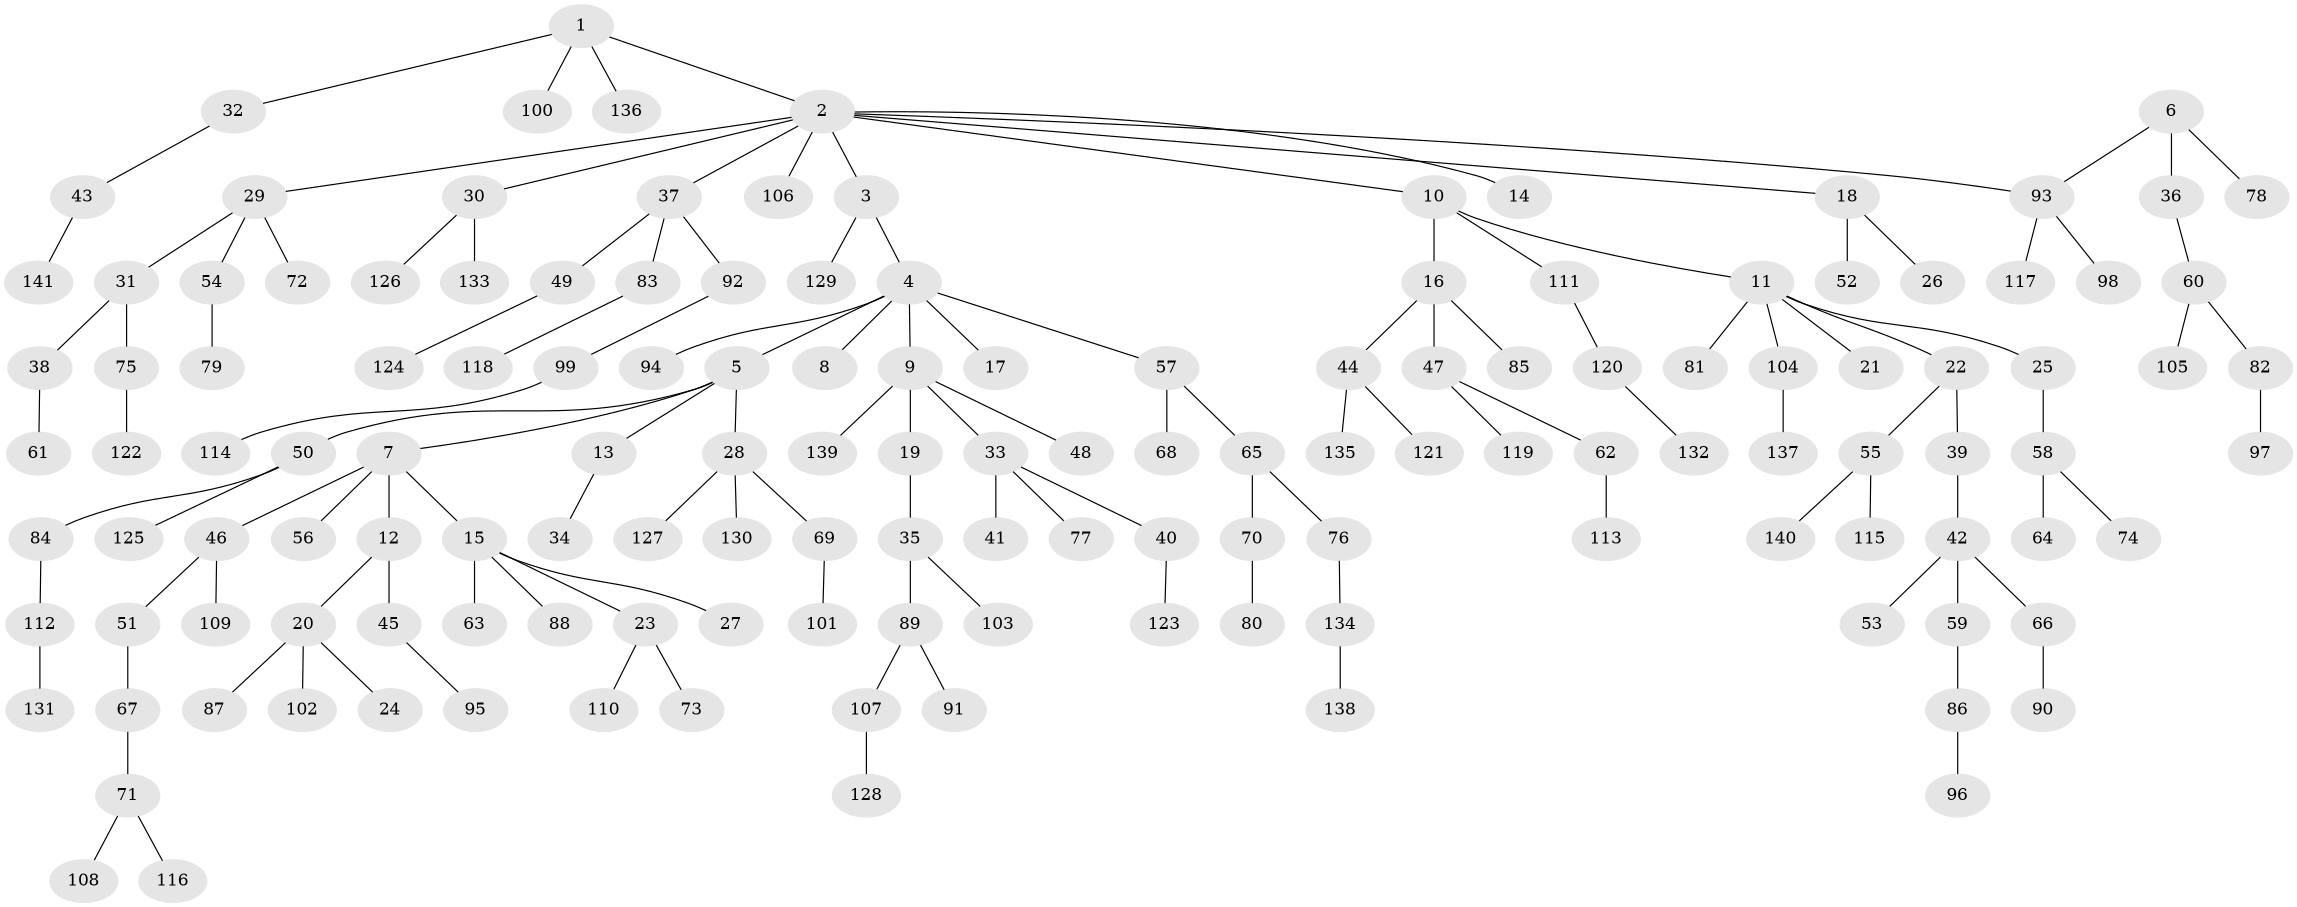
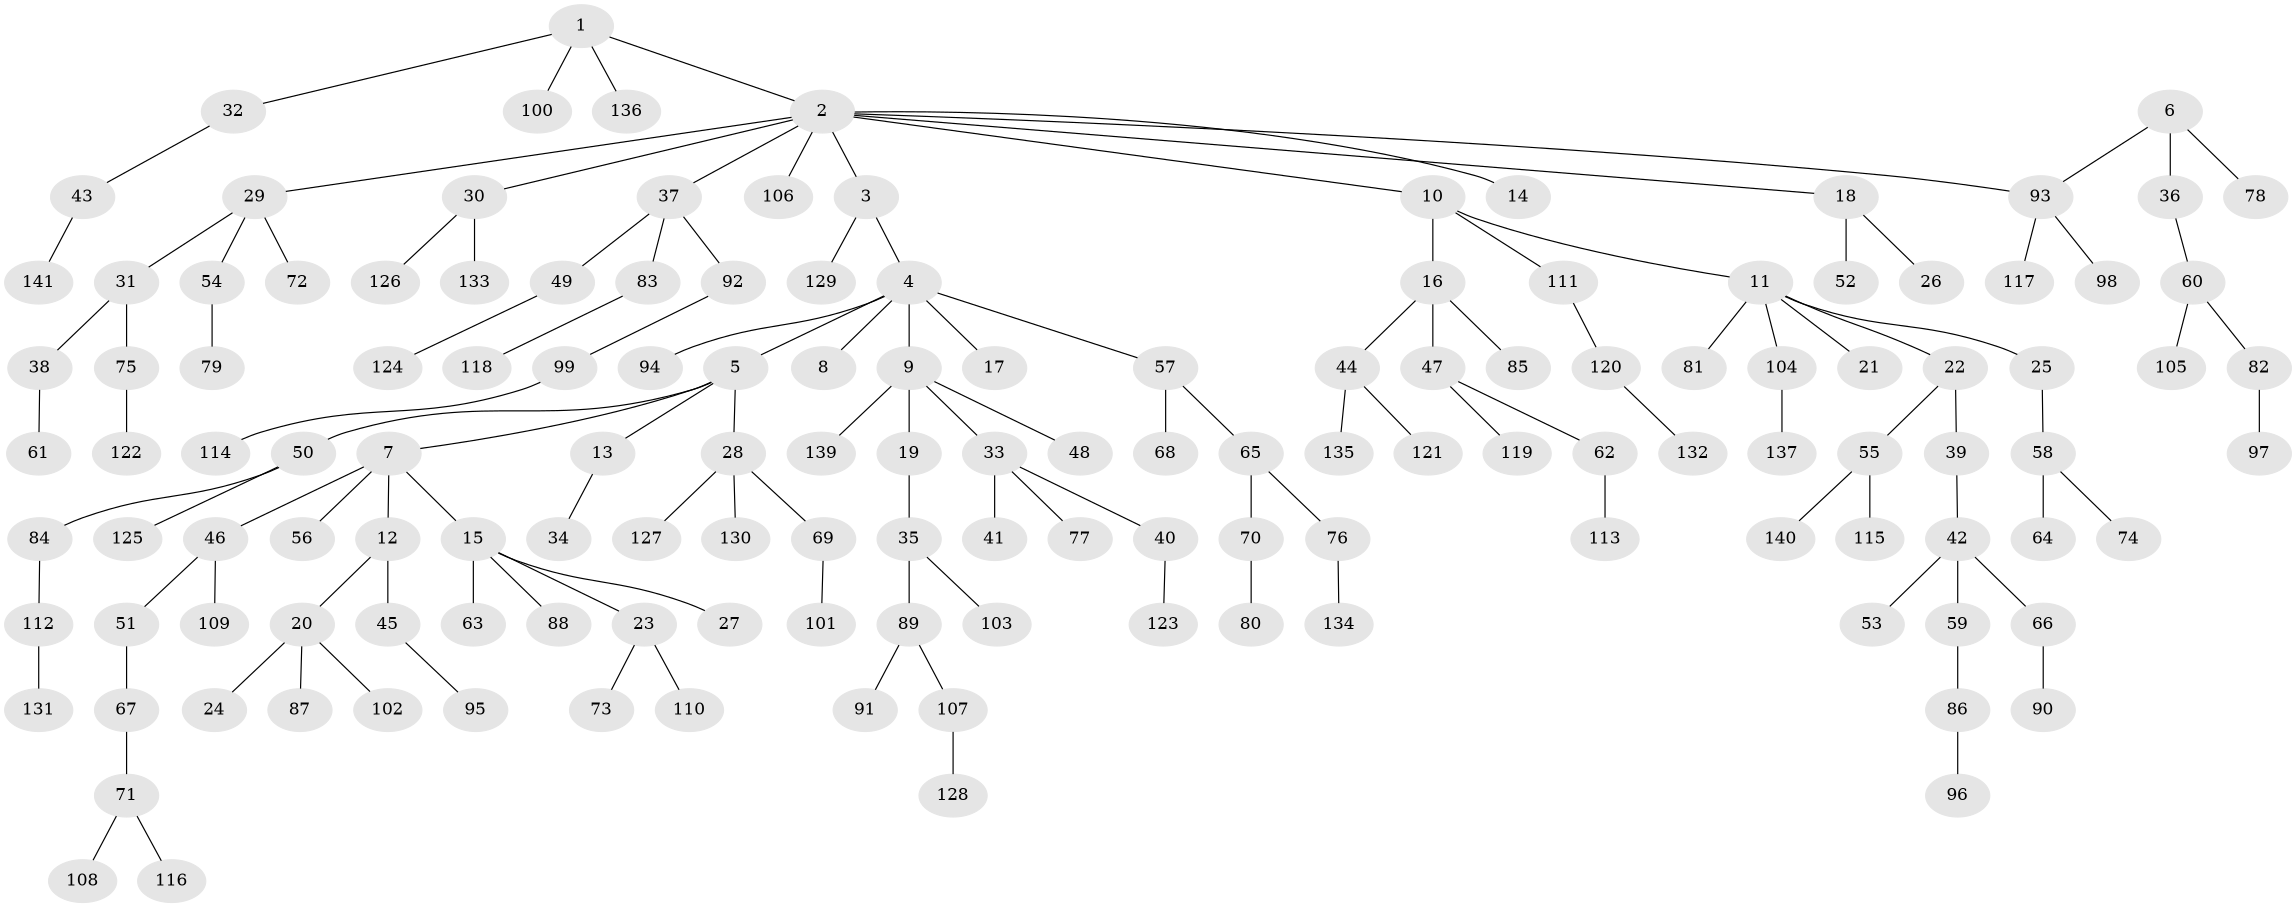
(1340, 710) -> none
